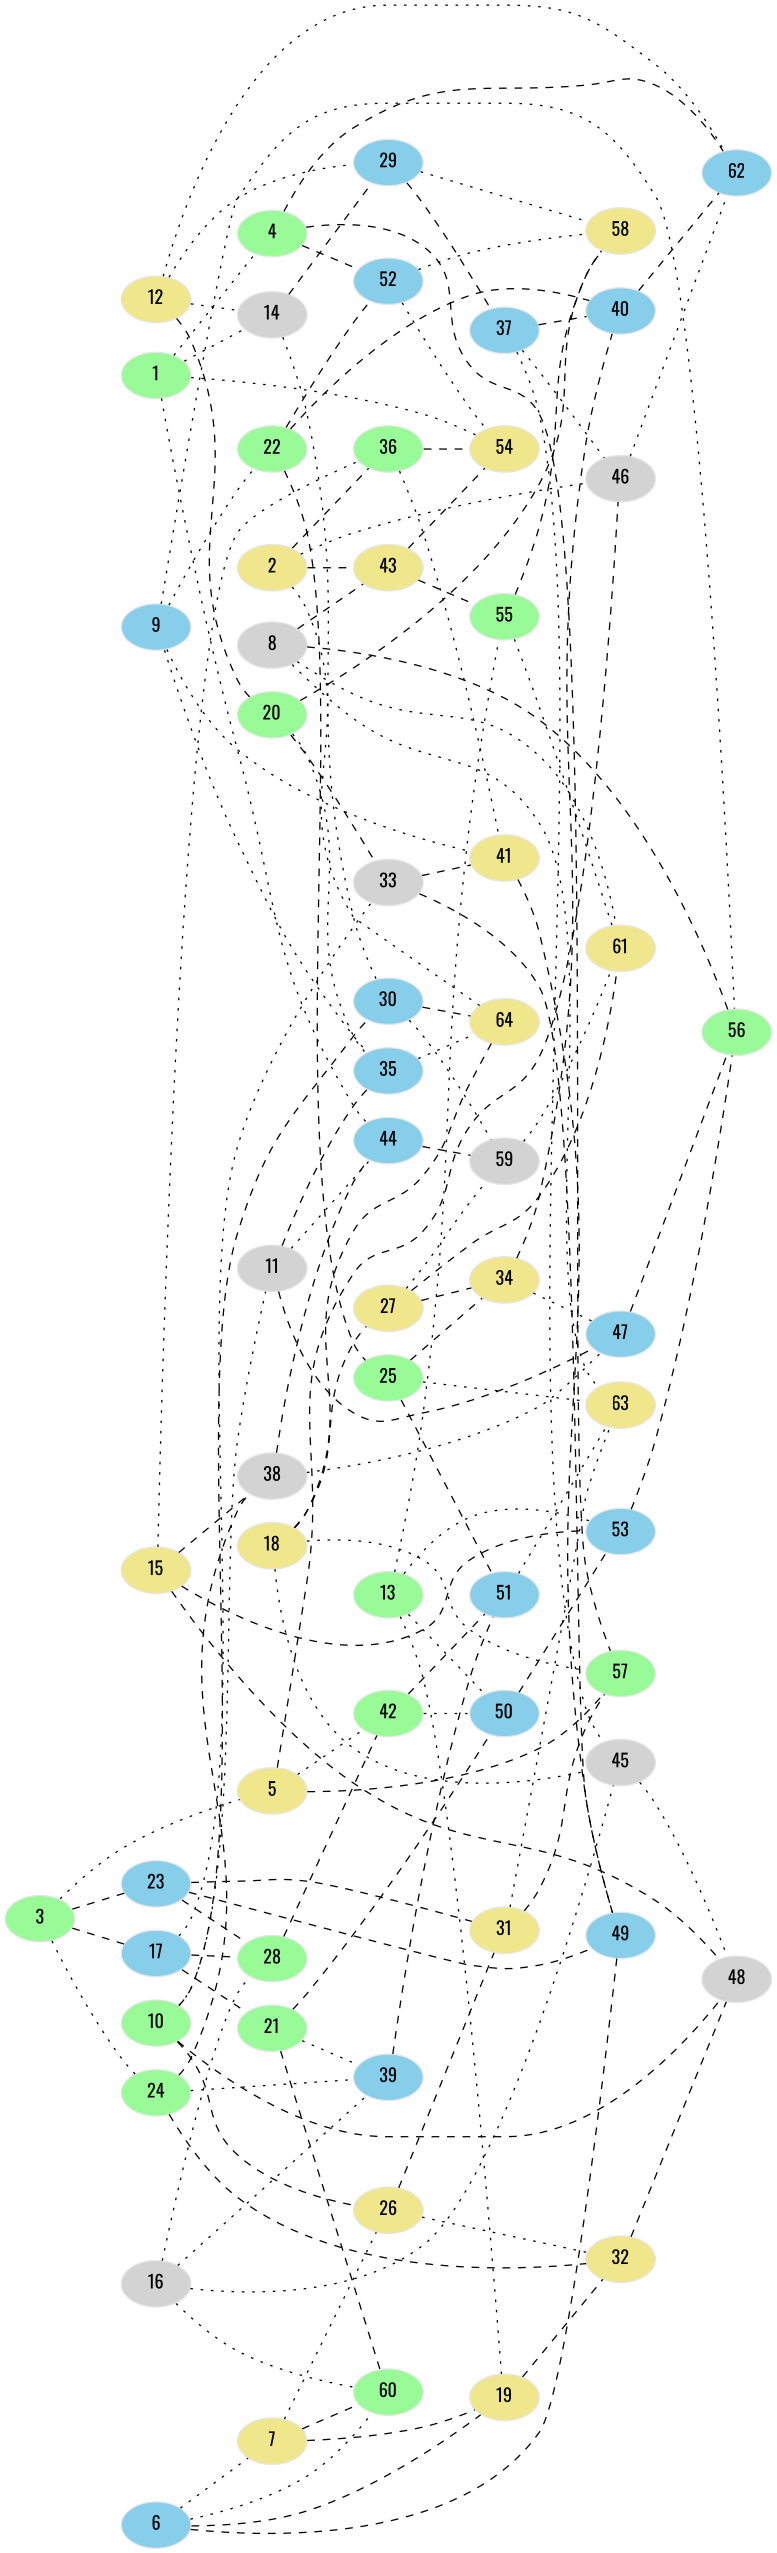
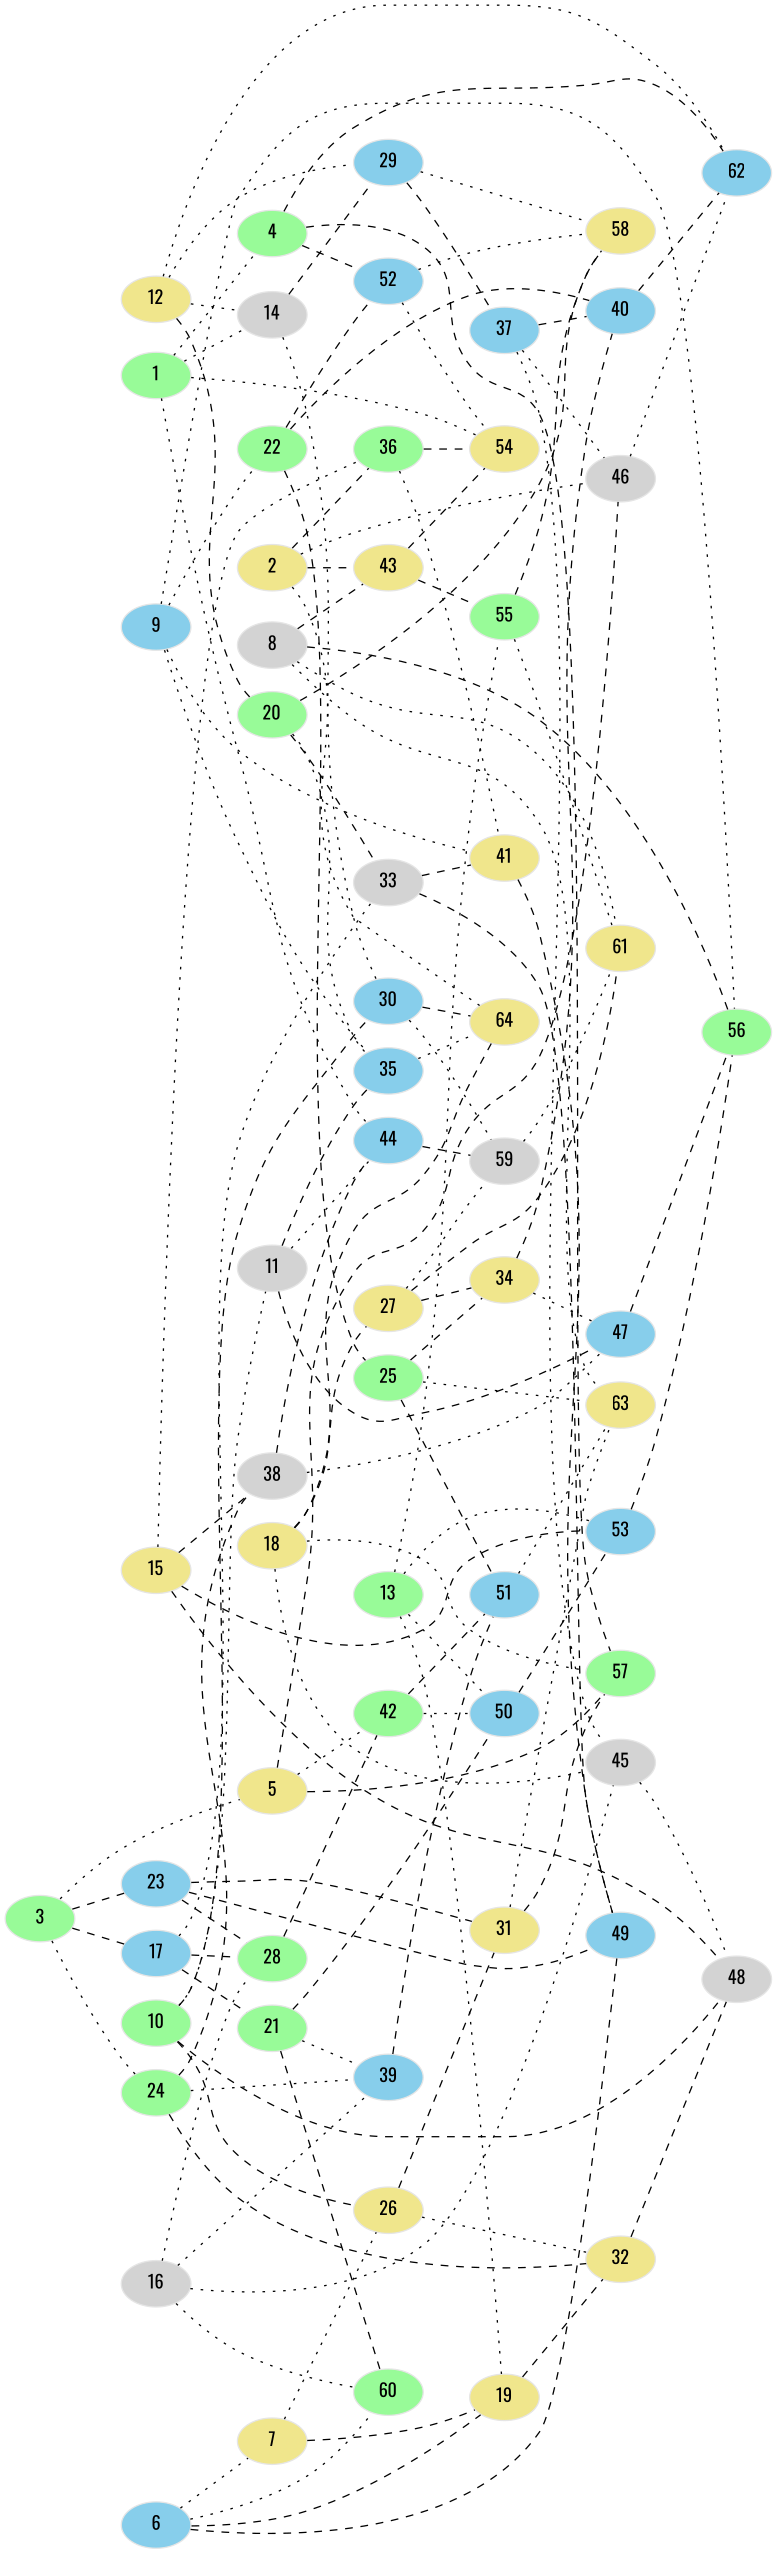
(330, 2417) -> none
